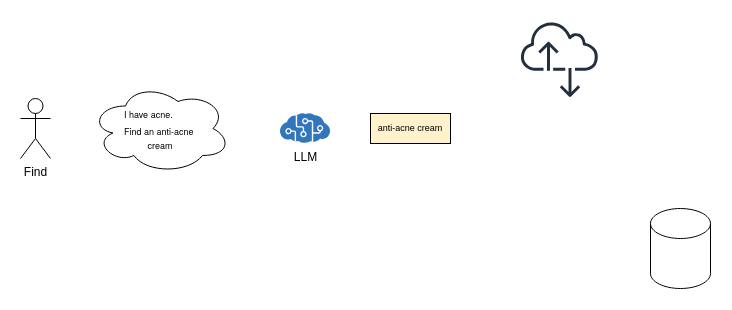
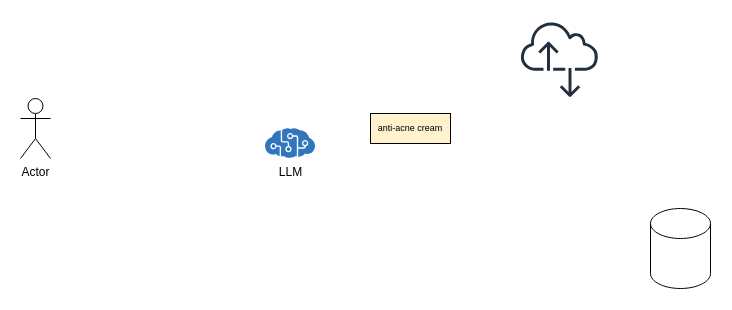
(161, 129) -> none
(306, 129) -> (291, 144)
(36, 173) -> (36, 173)
